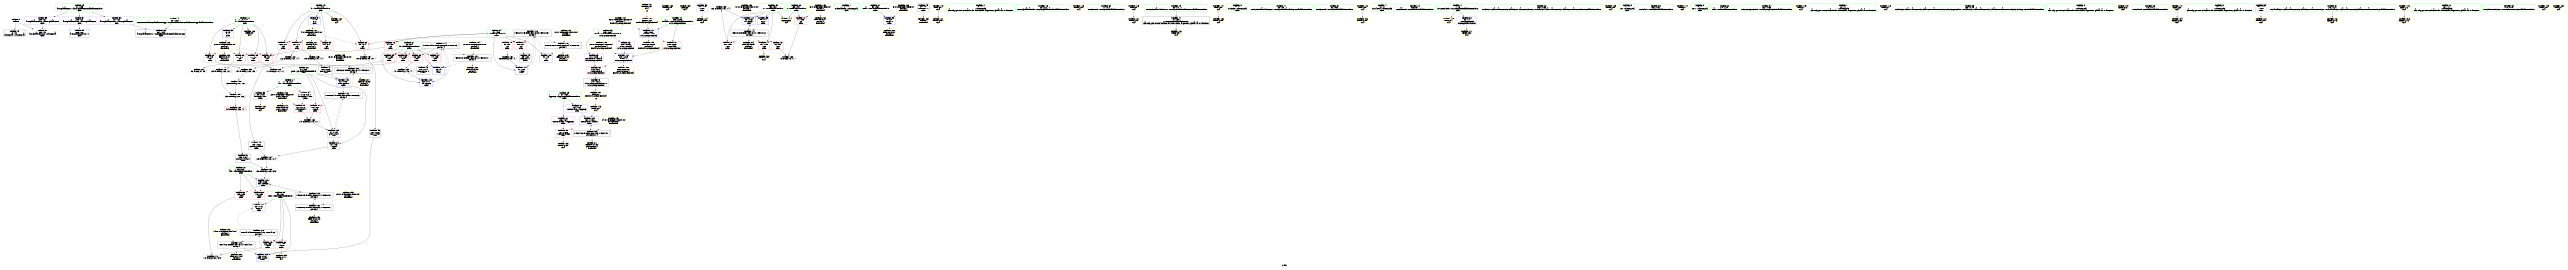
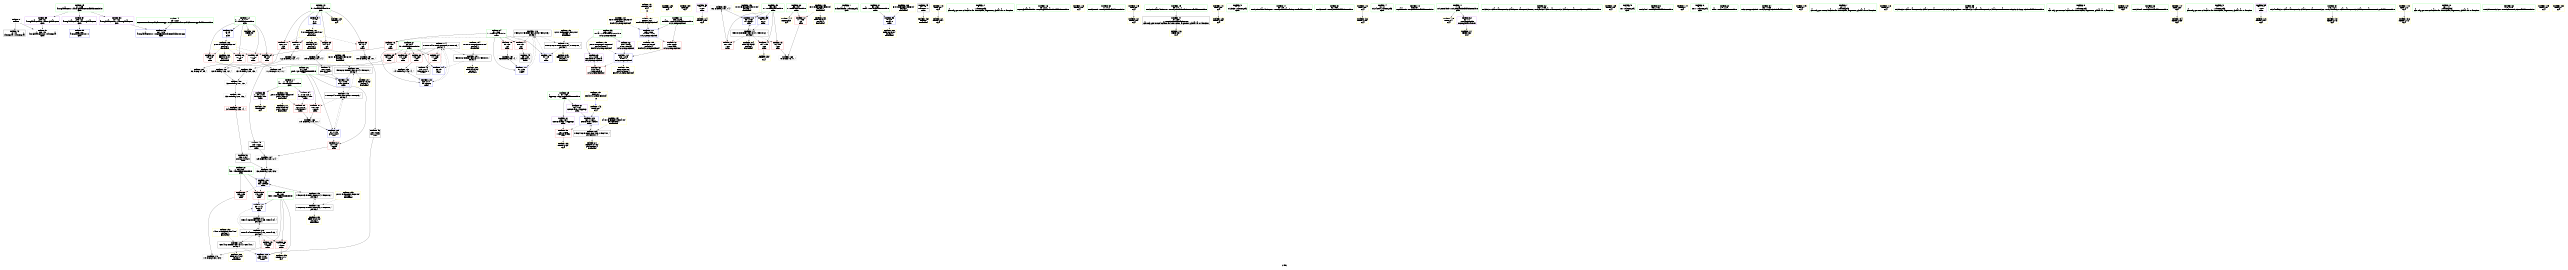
(780, 14) -> (775, 26)
(404, 39) -> (501, 39)
(306, 52) -> (320, 52)
(596, 83) -> none
(222, 84) -> (228, 76)
none -> (259, 220)
